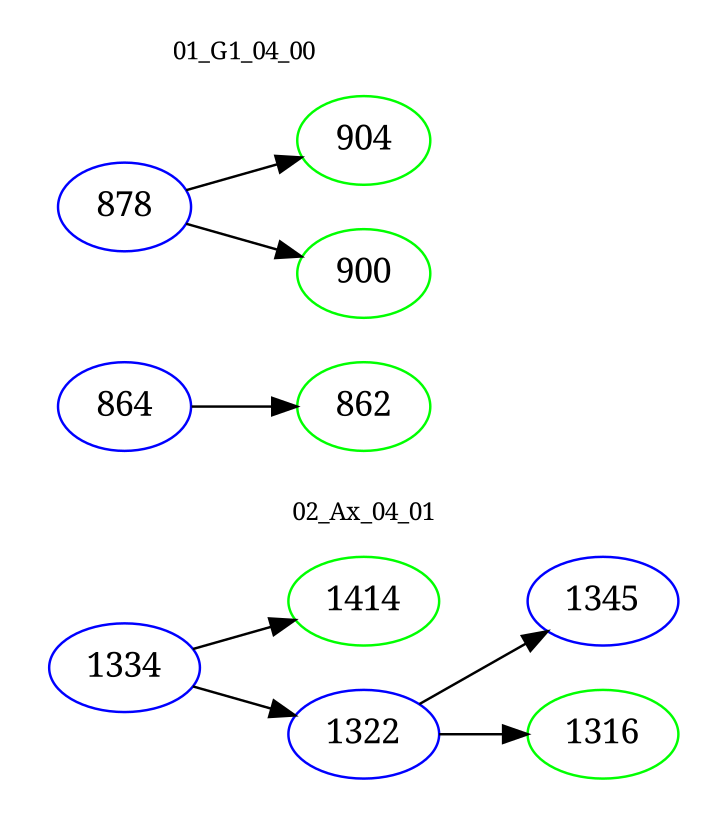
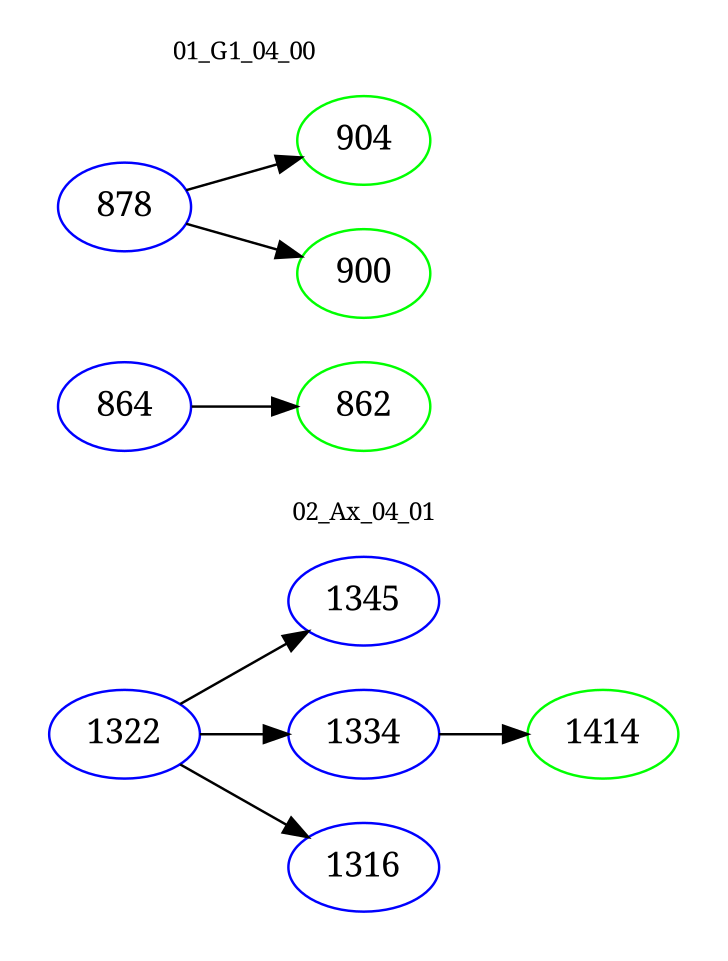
(232, 697) -> (232, 734)
(603, 734) -> (364, 867)
